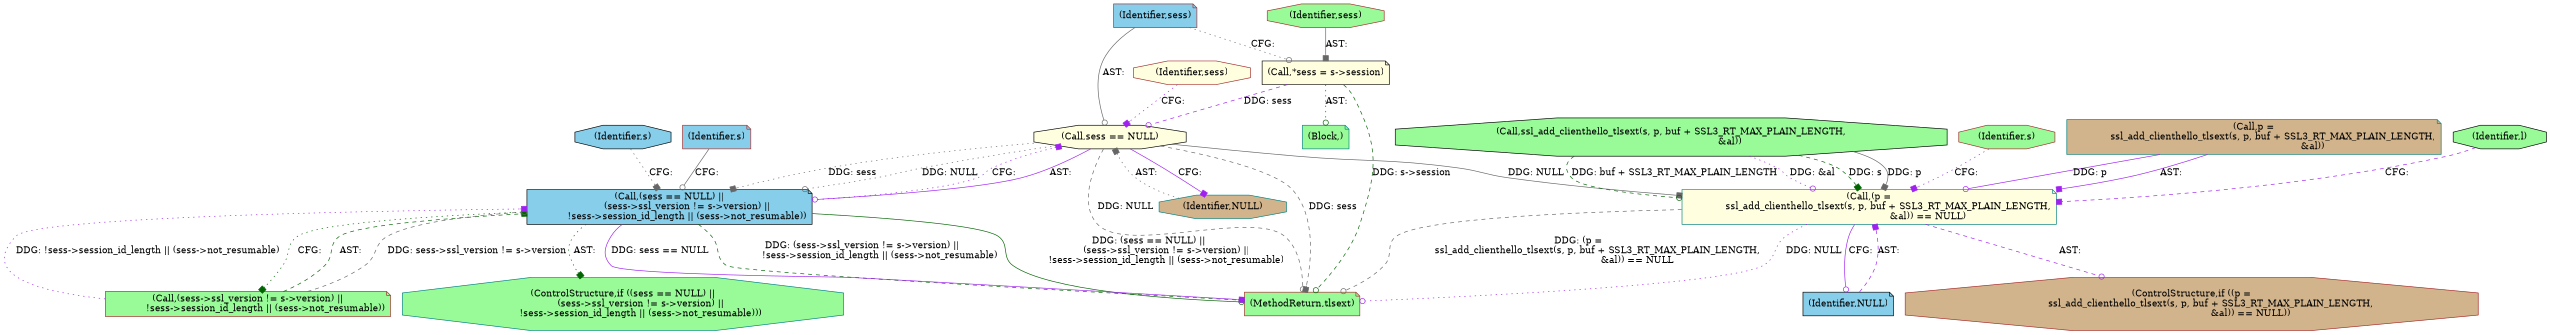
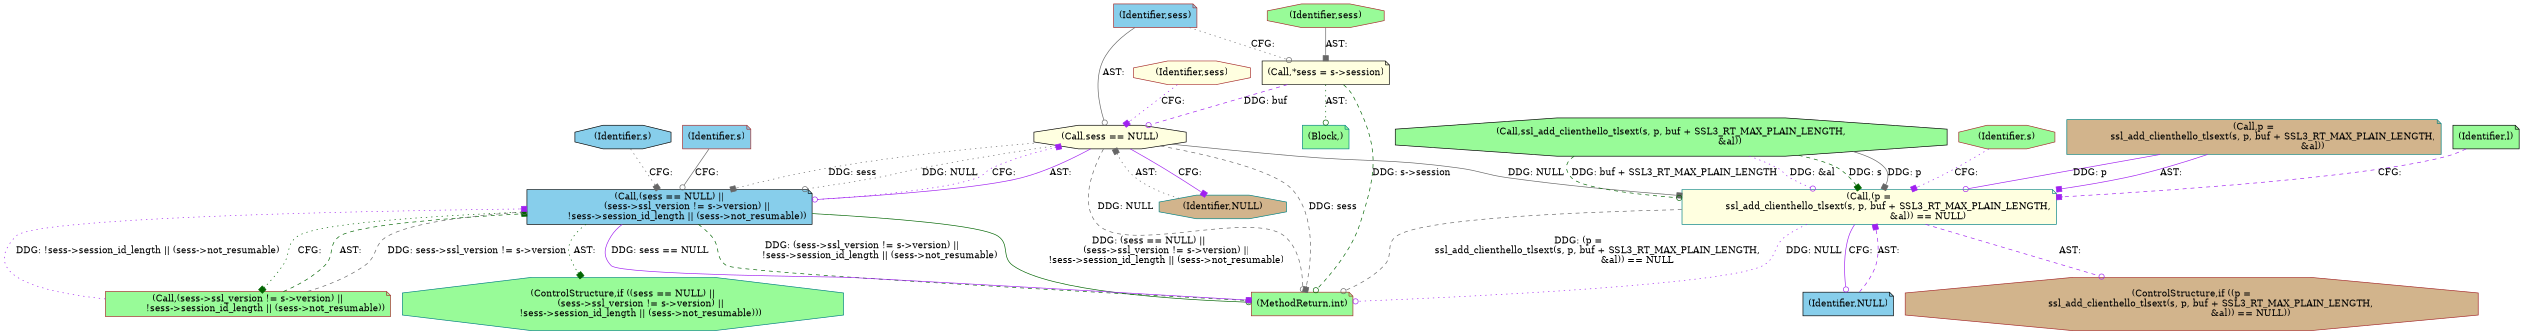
(1268, 101) -> (1266, 101)
(2500, 137) -> (2486, 137)
(1302, 304) -> (1302, 304)
